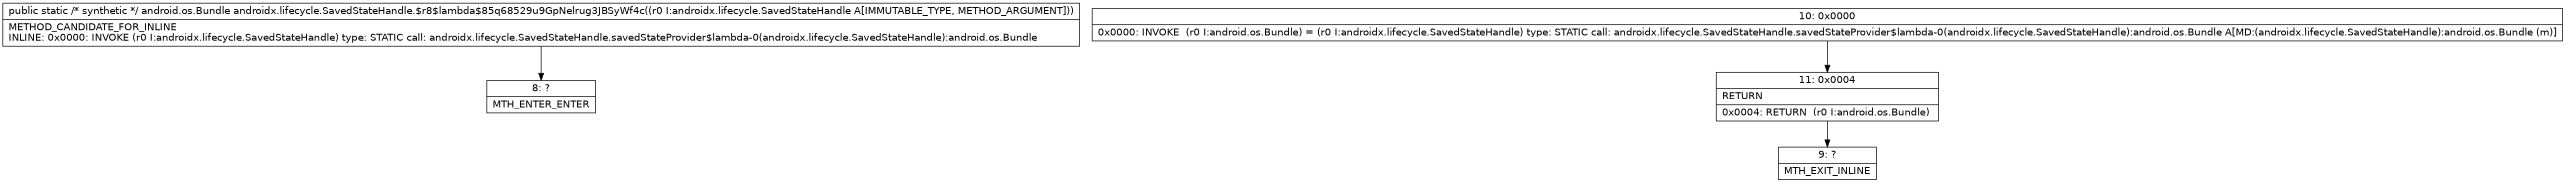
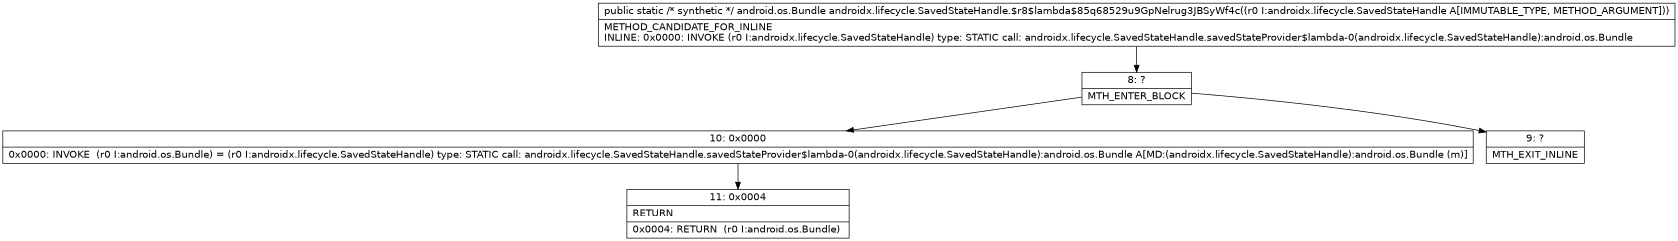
(541, 104) -> (1137, 96)
none -> (968, 113)
(1827, 130) -> (1336, 108)
